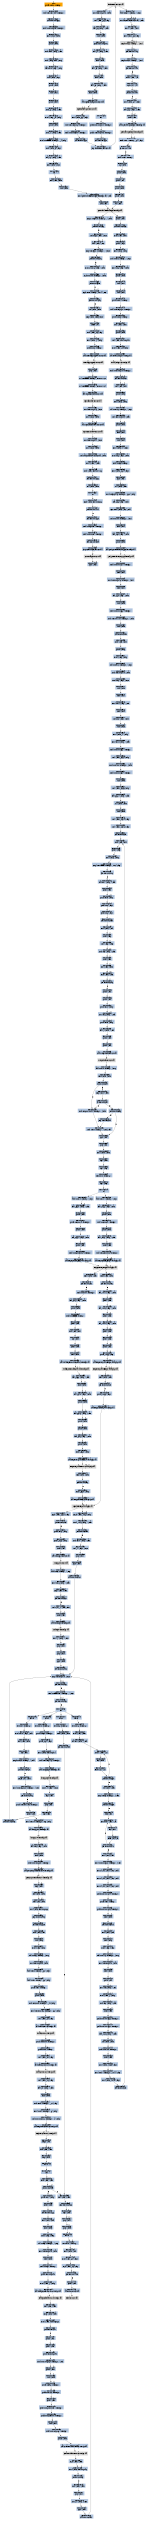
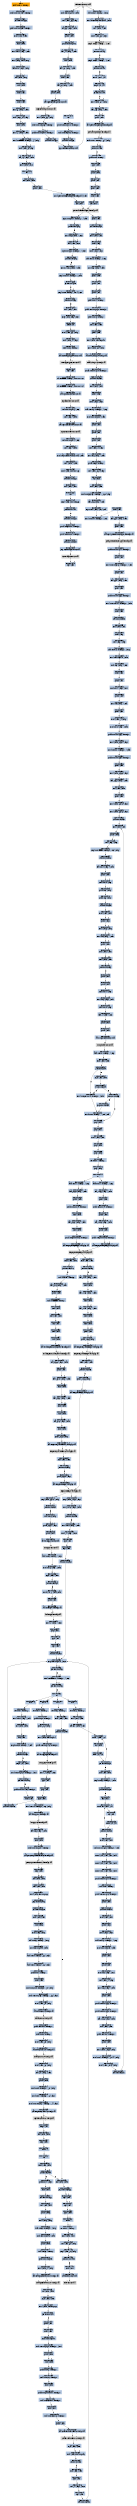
(121, 521) -> (107, 513)
